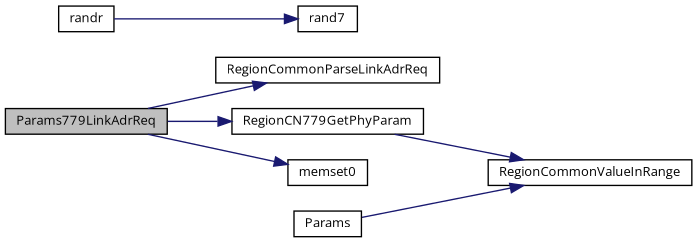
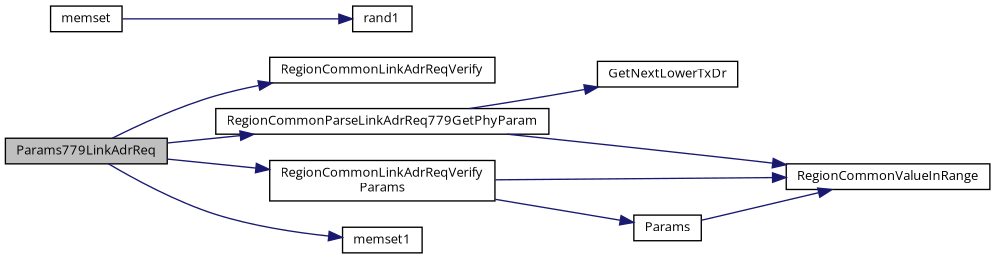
(86, 19) -> (86, 19)
(328, 19) -> (382, 19)
(328, 70) -> (382, 70)
none -> (668, 74)
(328, 121) -> (382, 121)
(328, 173) -> (382, 240)
none -> (382, 181)
